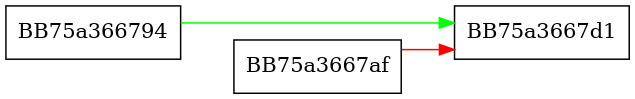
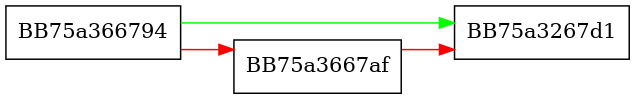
(542, 33) -> (542, 33)
none -> (200, 50)
